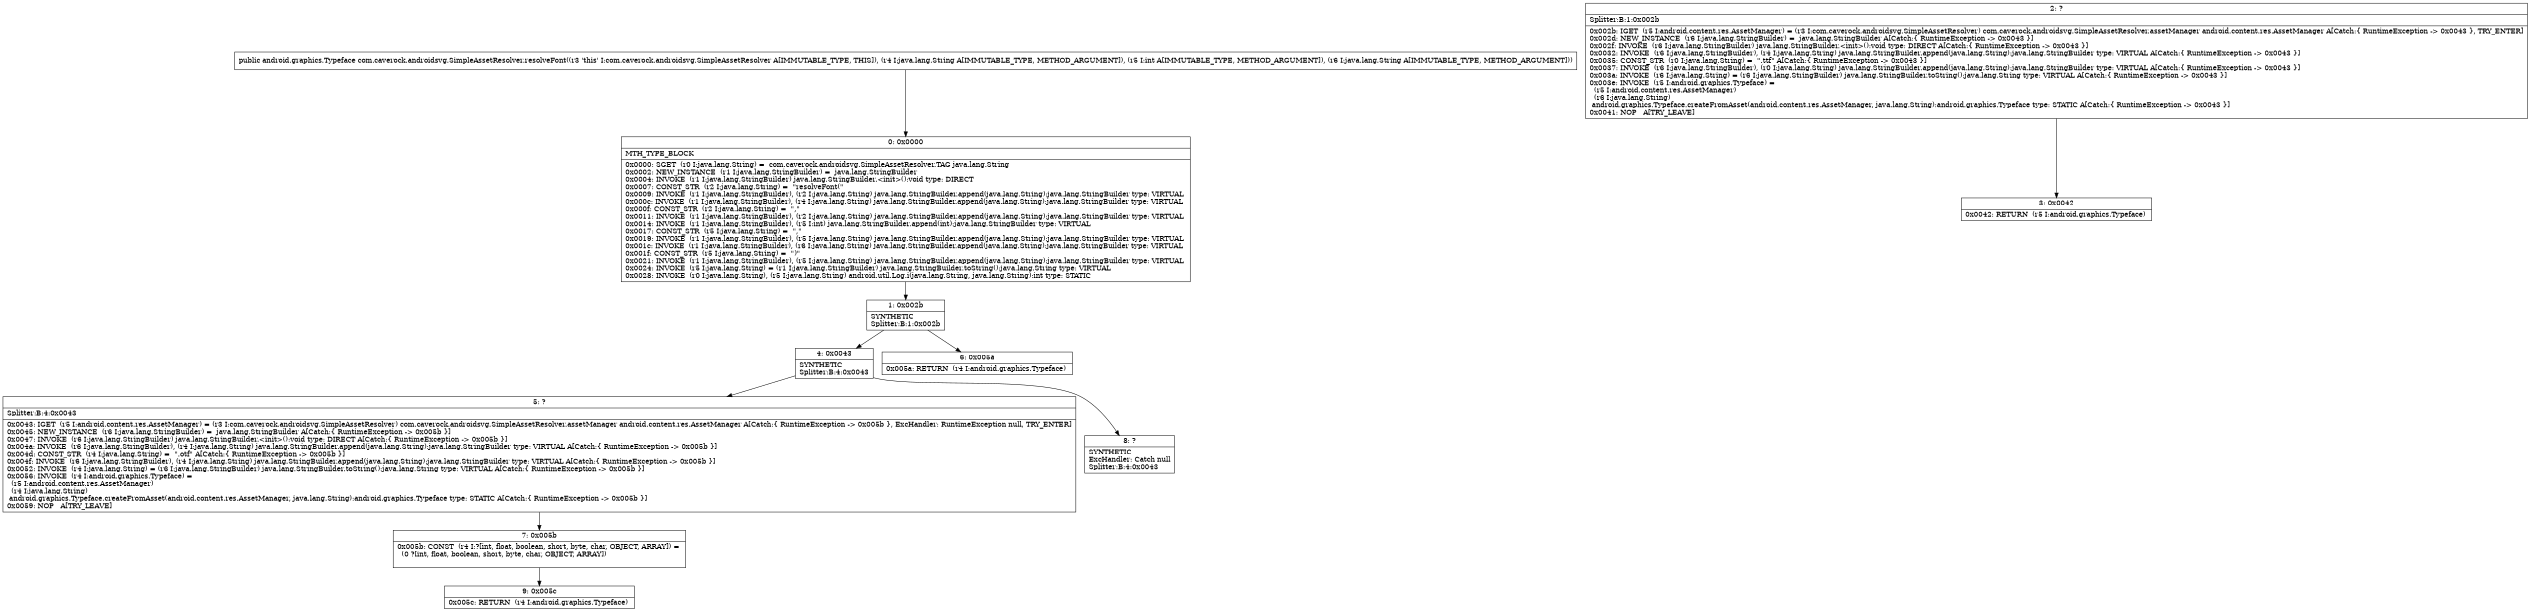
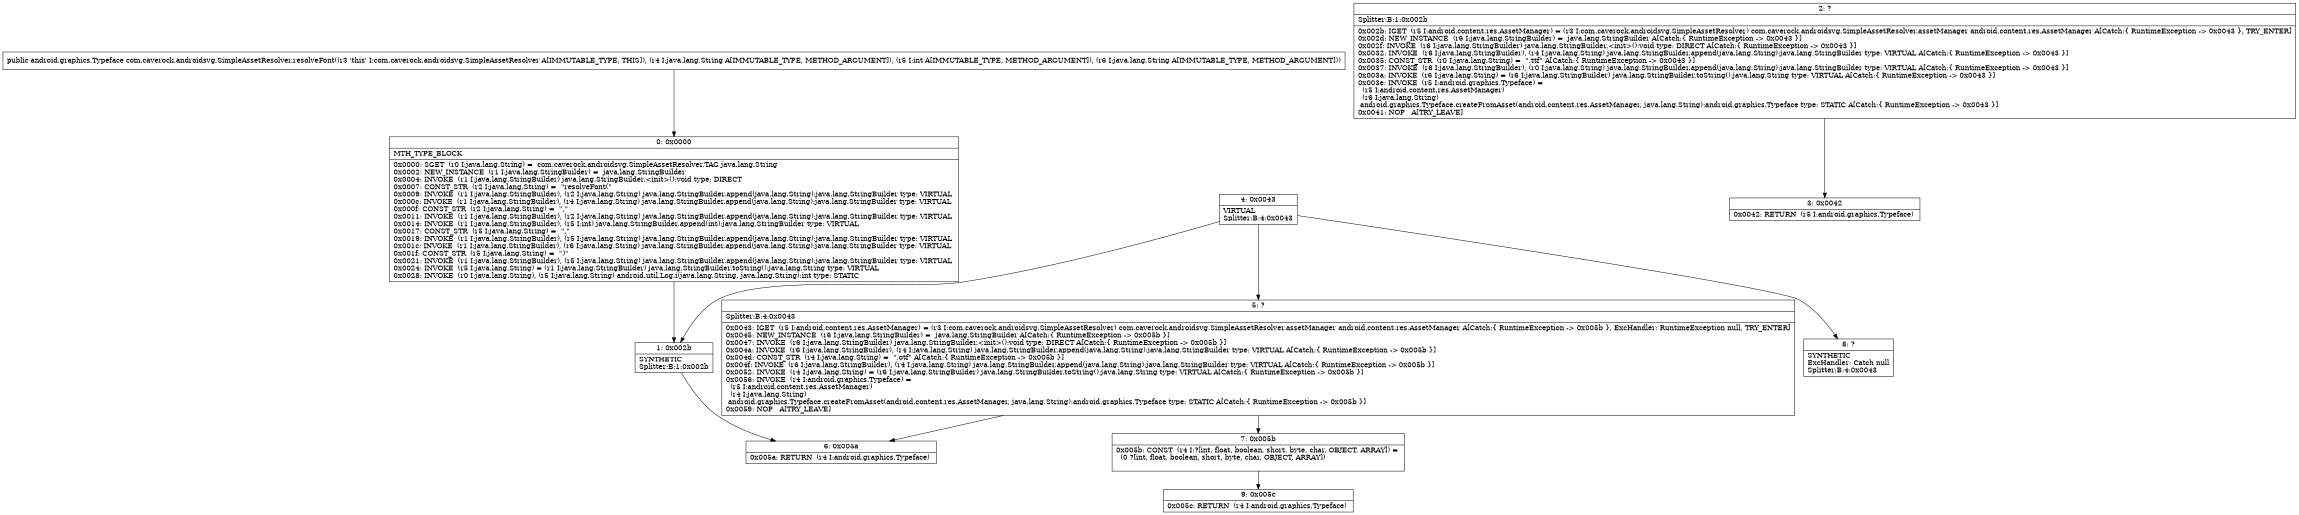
(872, 338) -> (945, 284)
(821, 365) -> (1239, 211)
none -> (949, 428)
